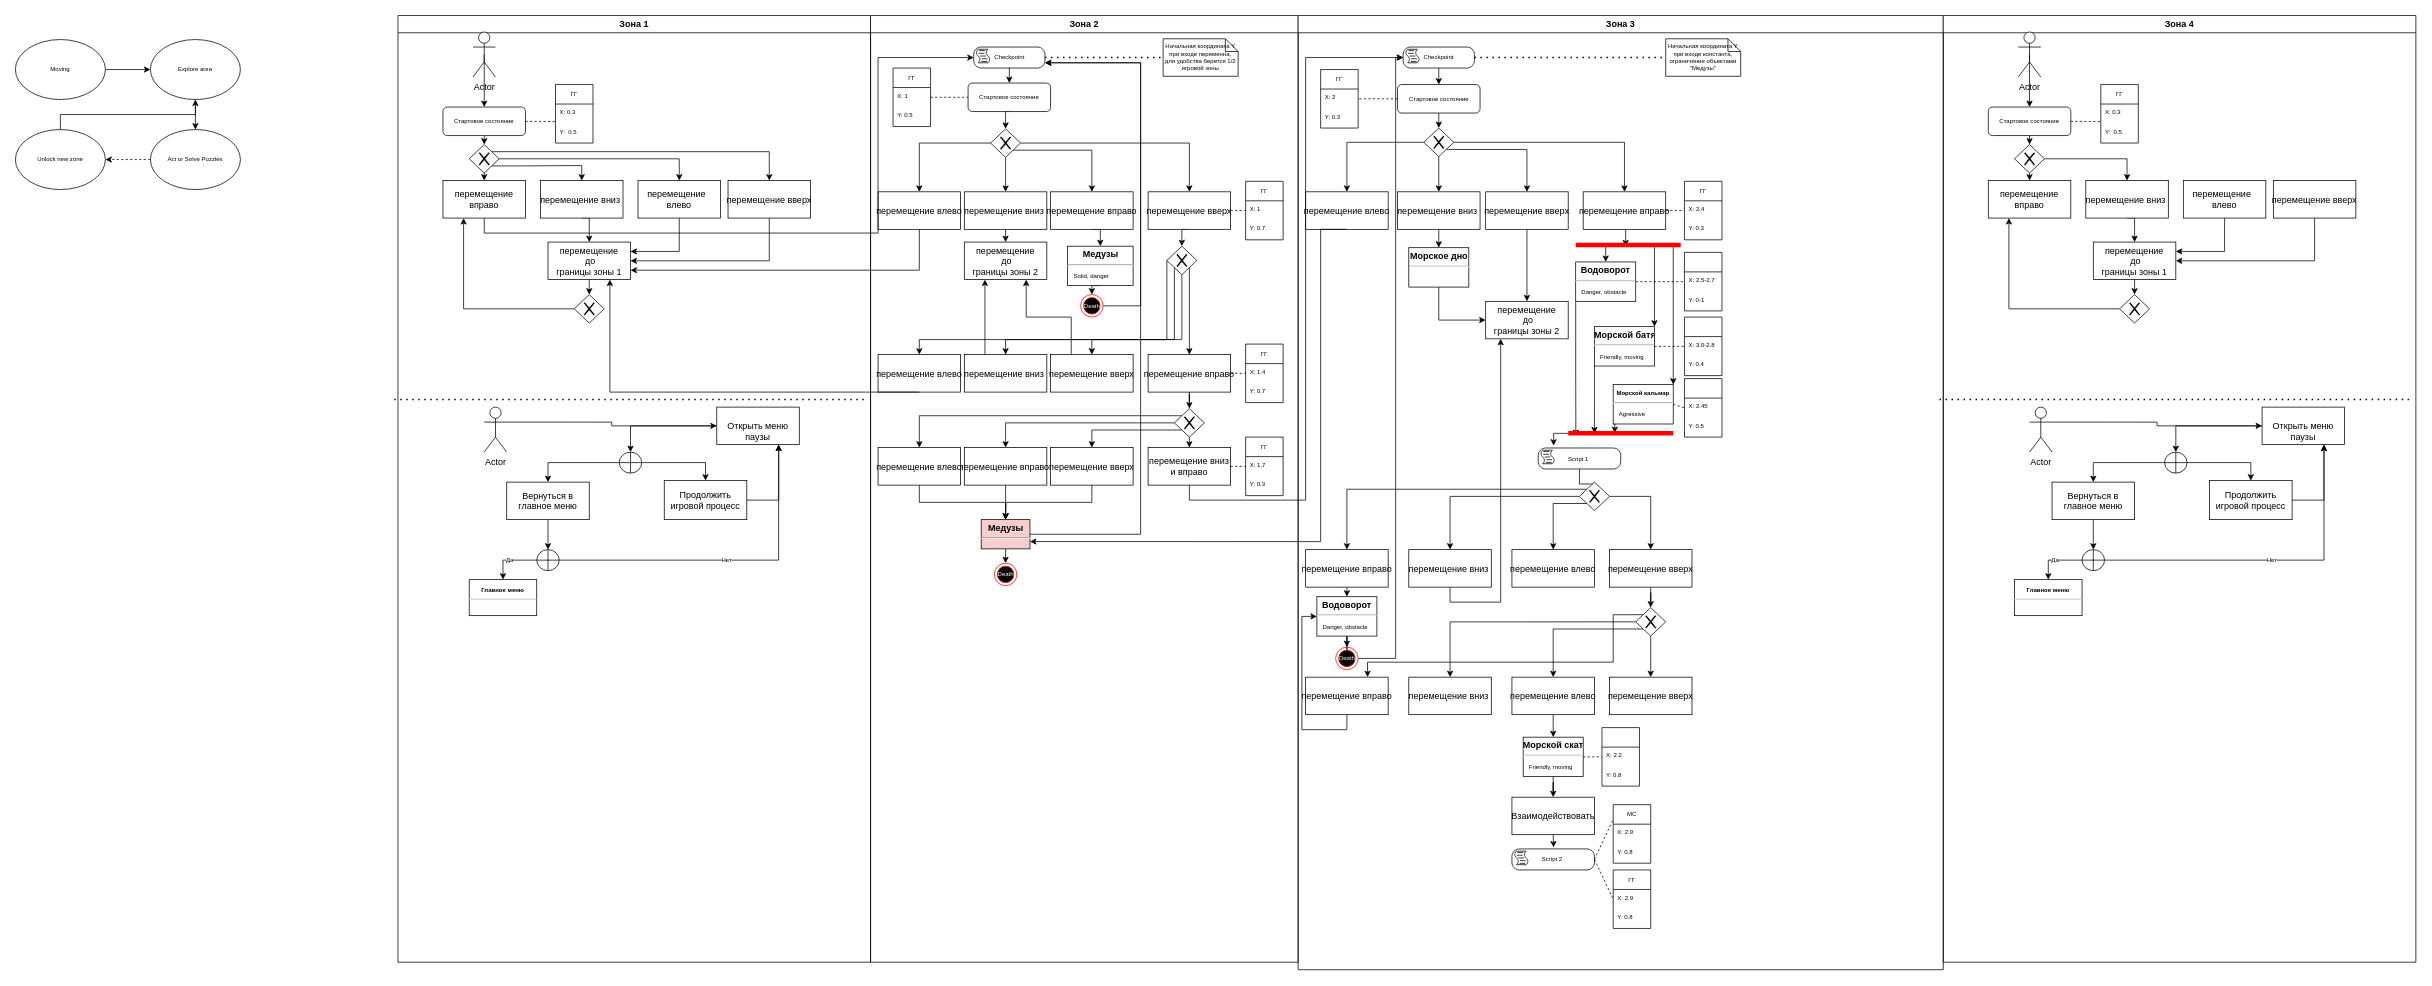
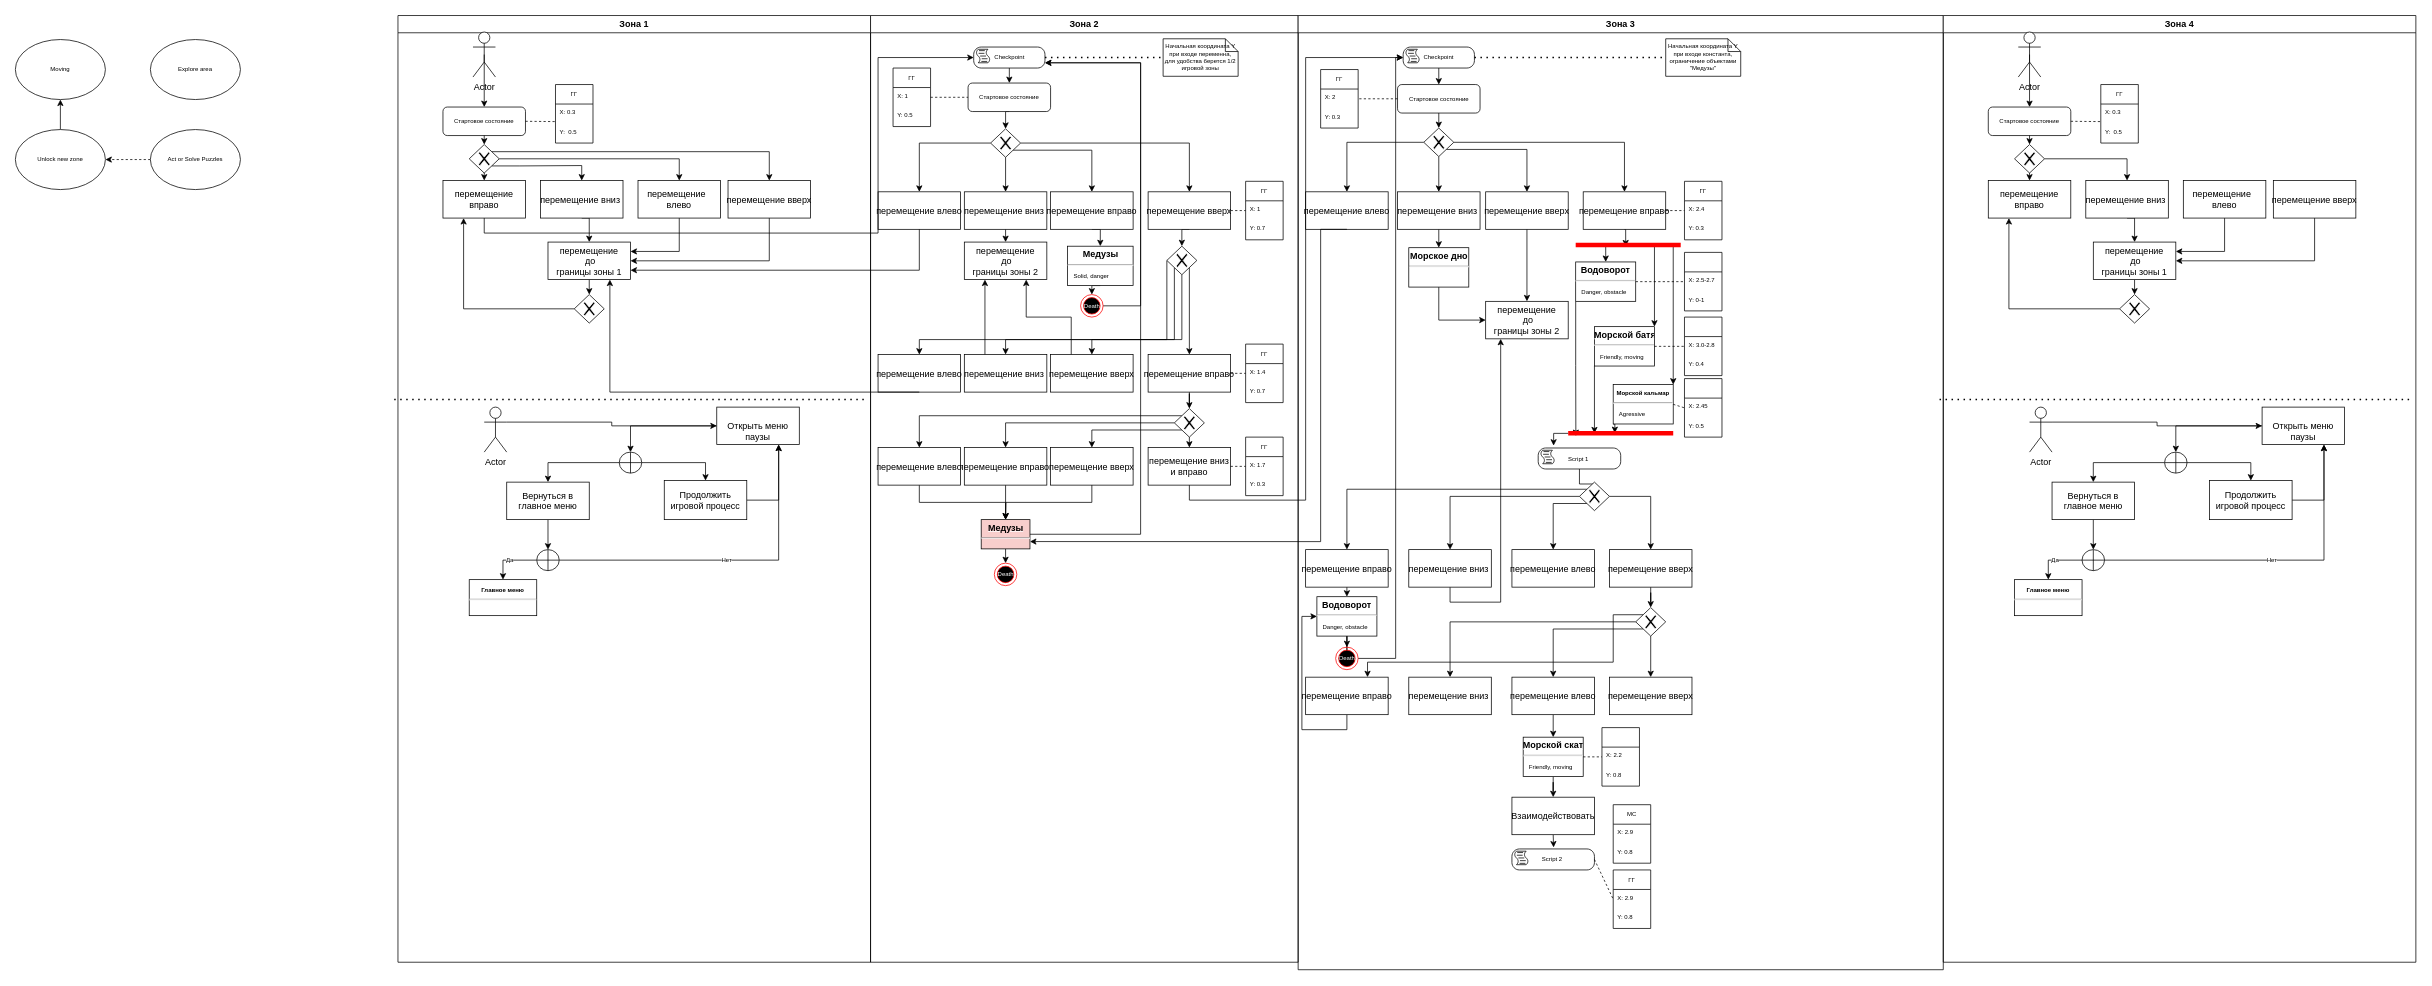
(125, 69) -> none
(125, 114) -> (60, 110)
(195, 120) -> none
(1603, 841) -> none
